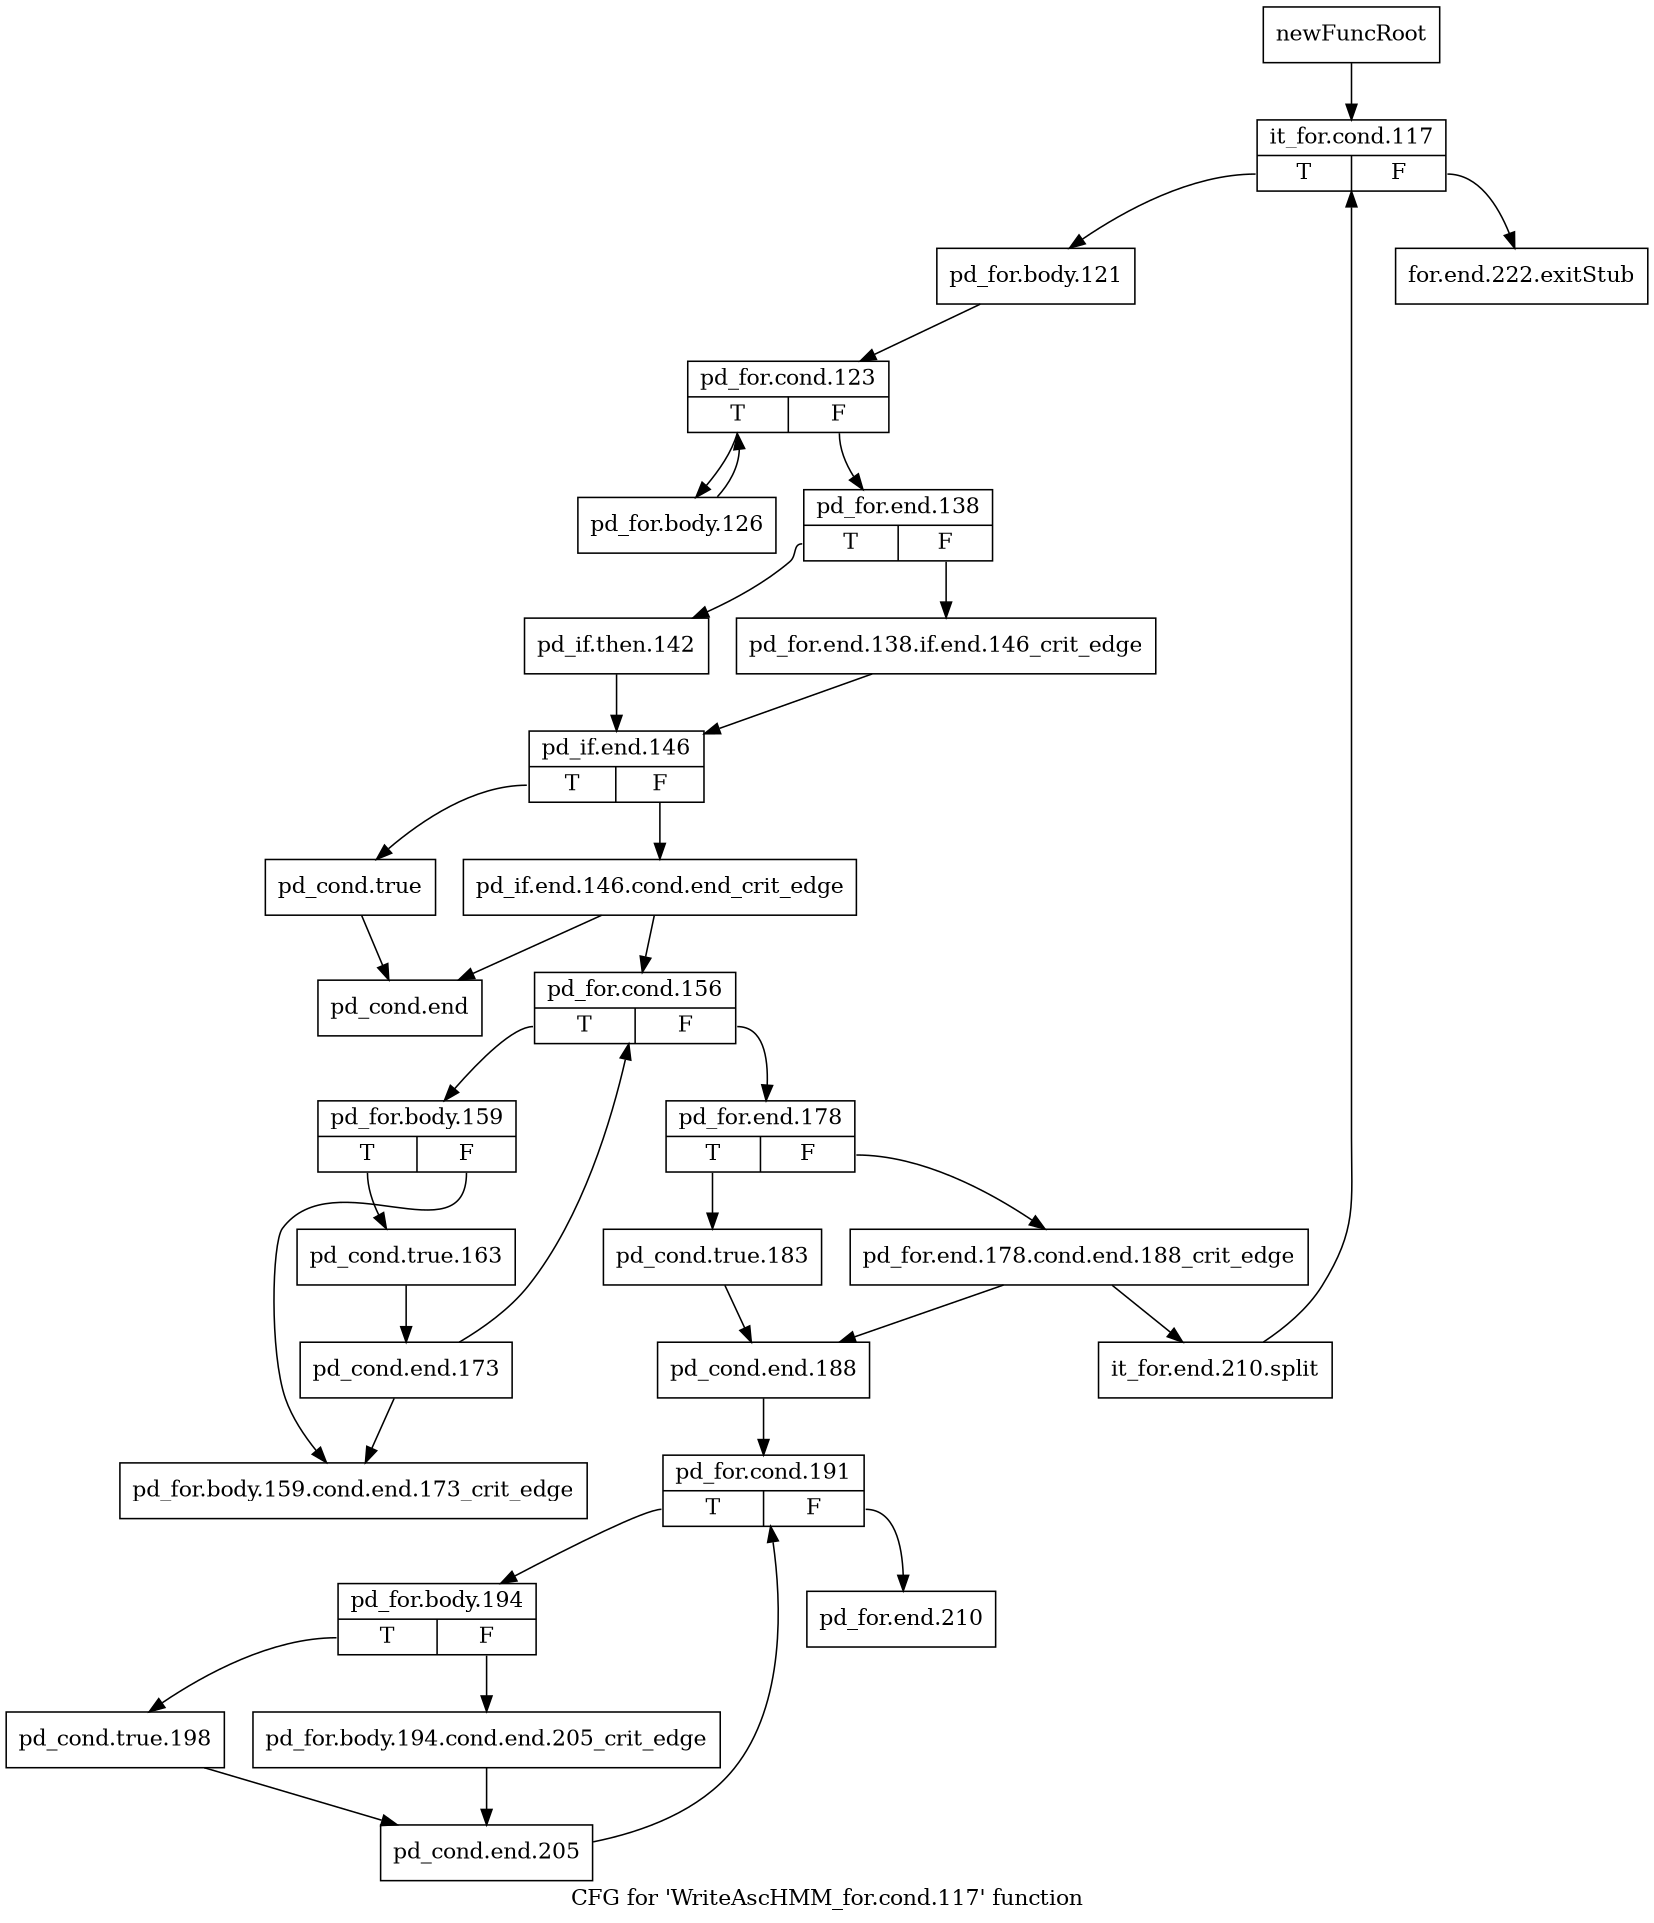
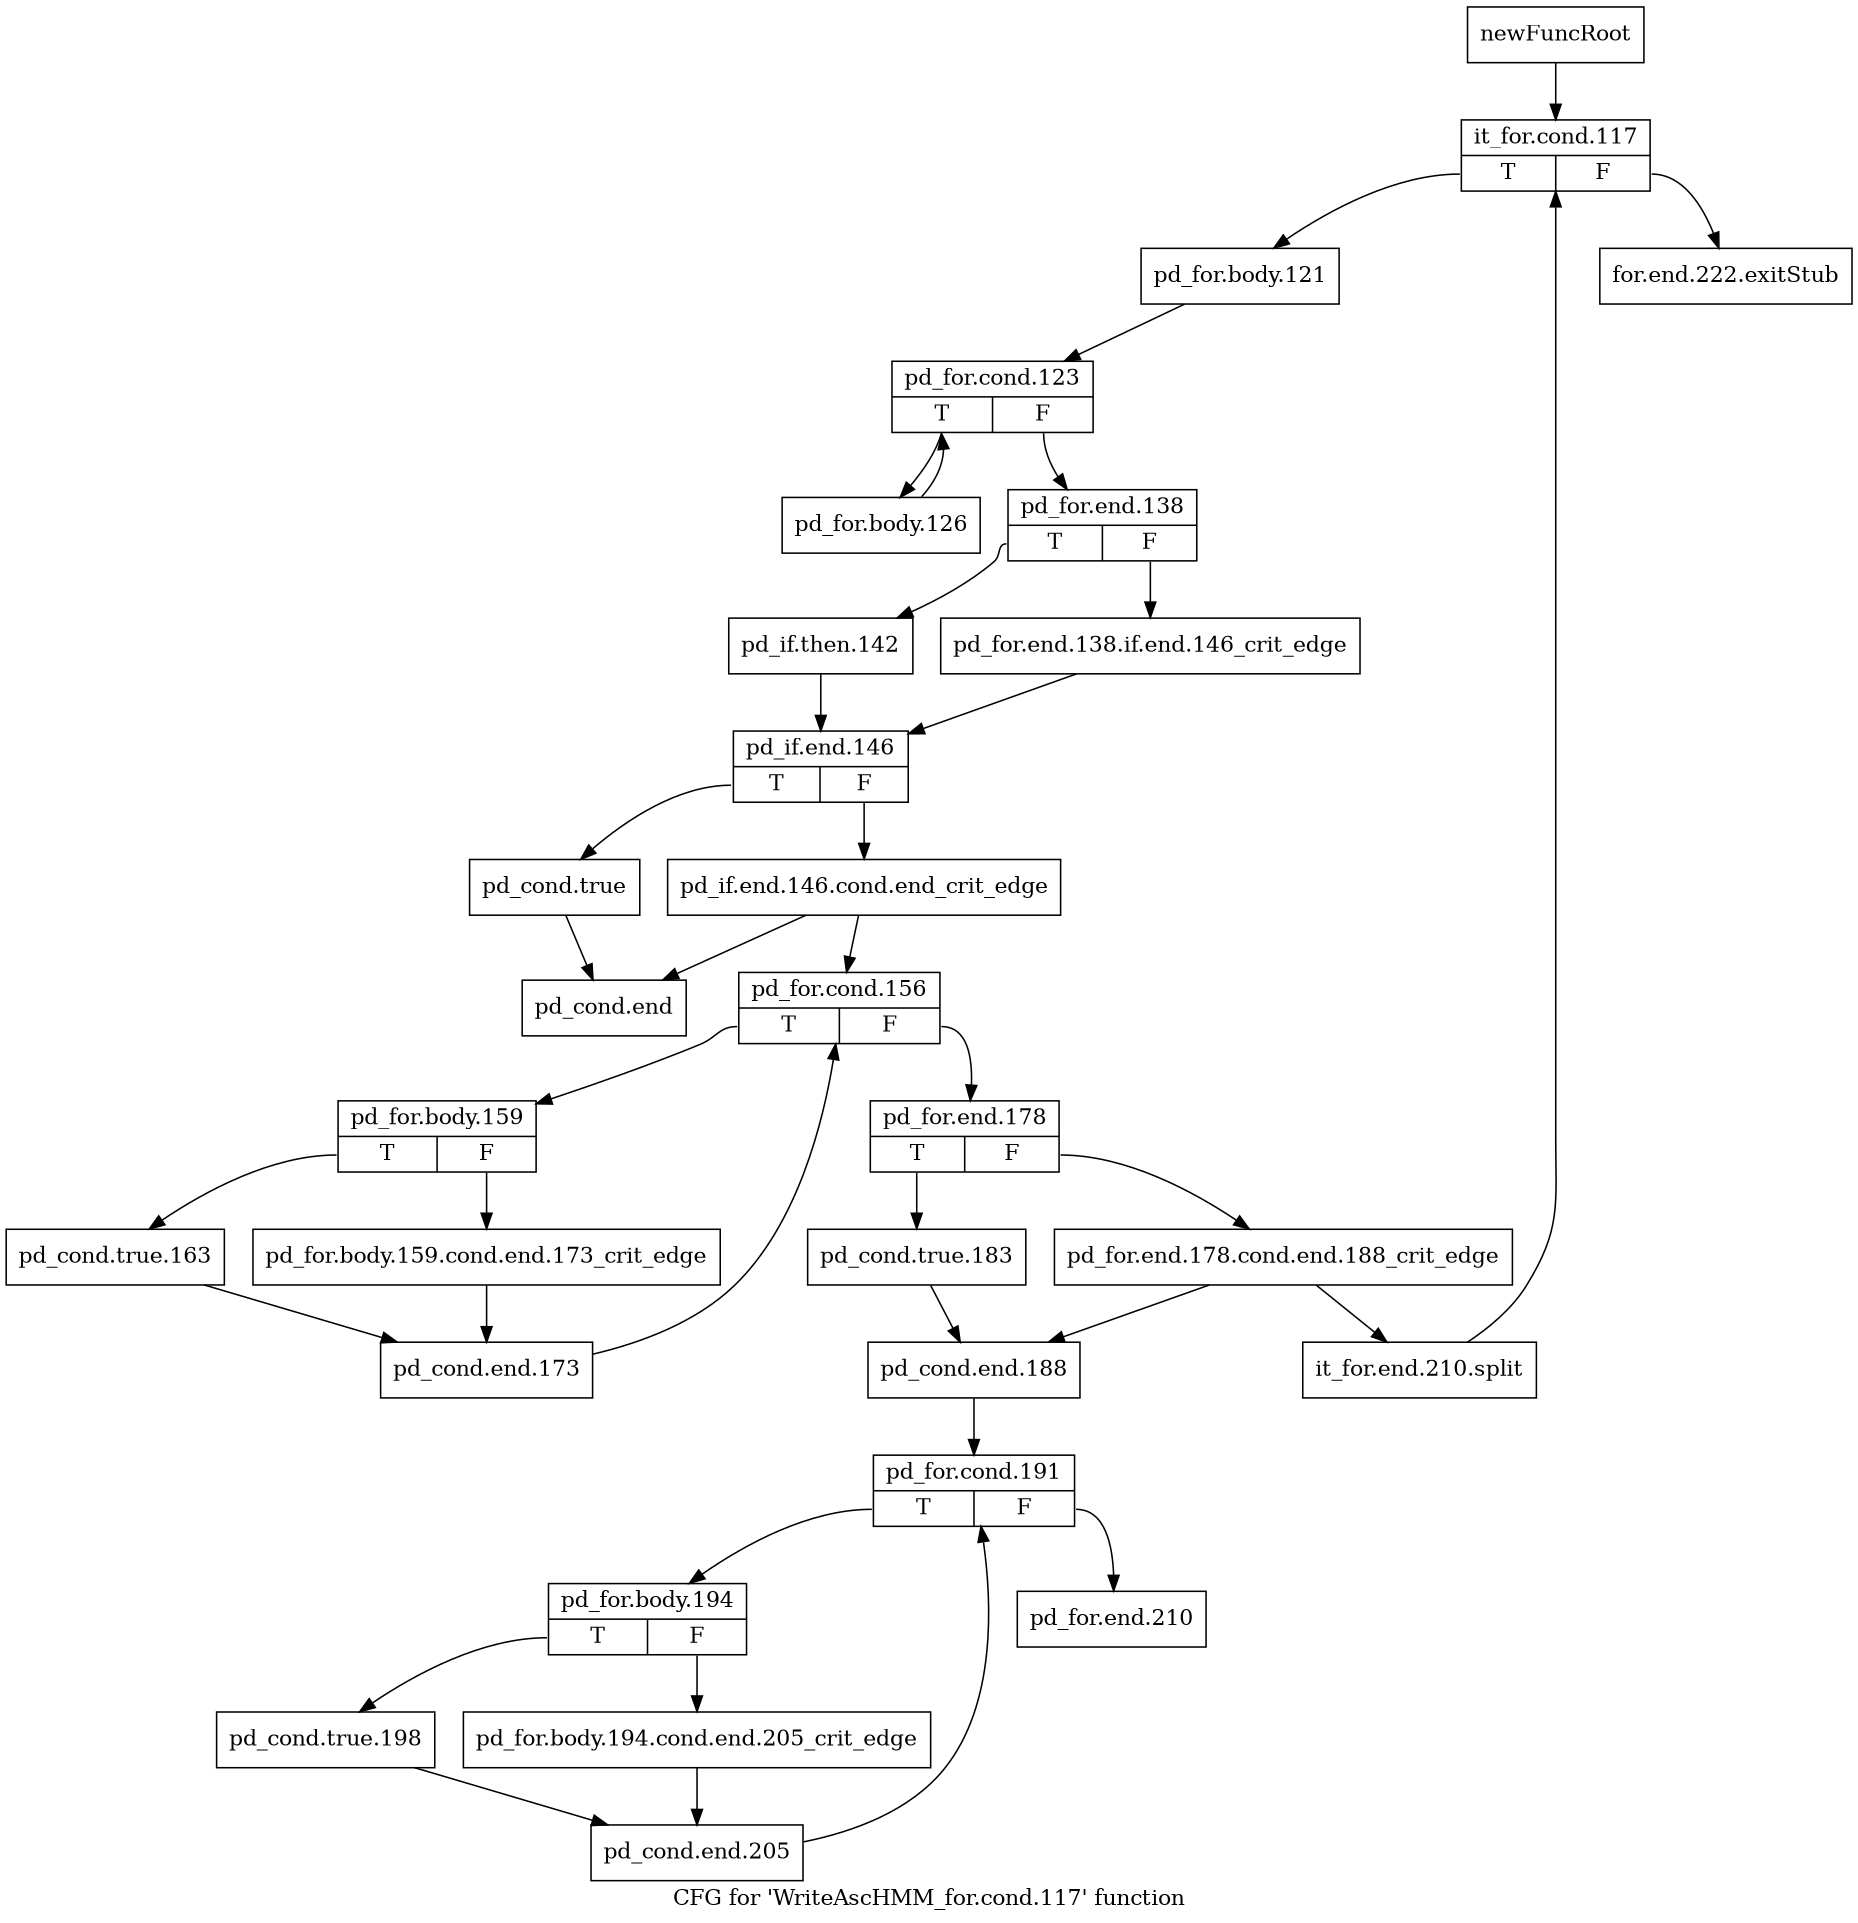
(383, 1423) -> (487, 1306)
